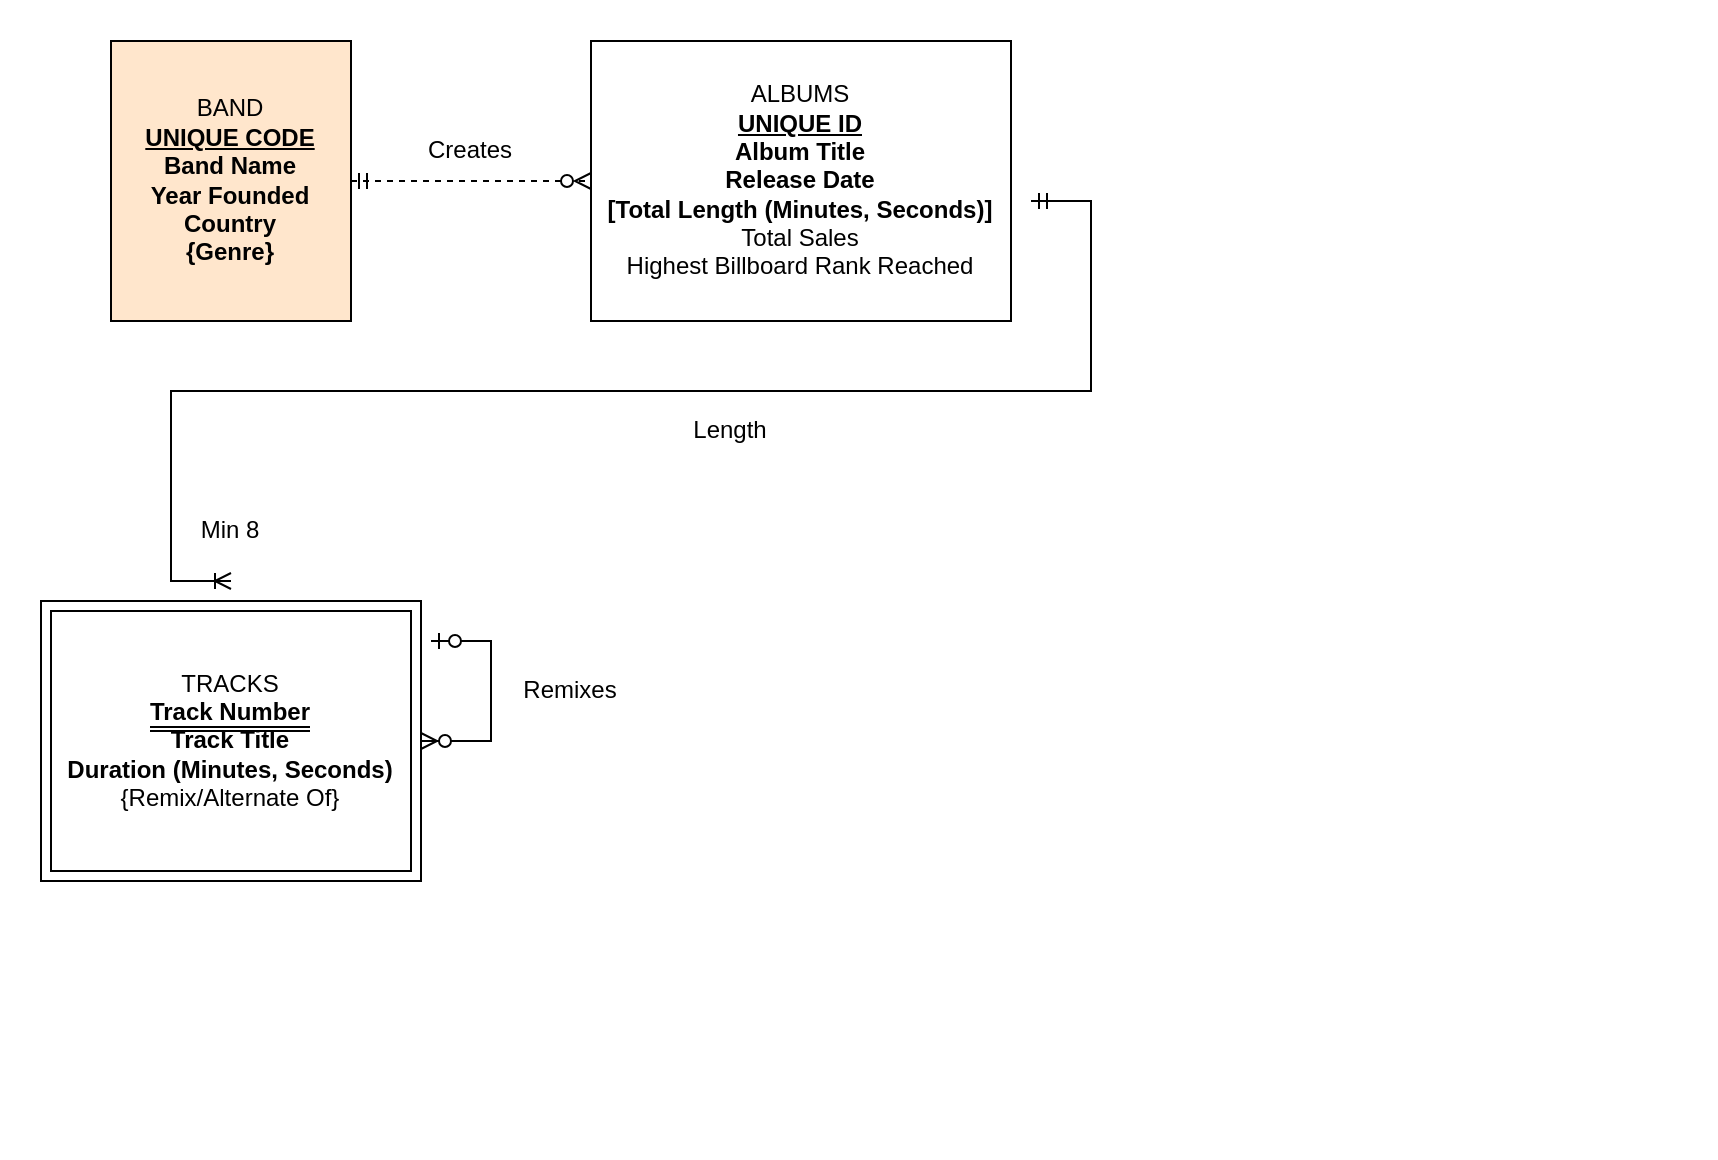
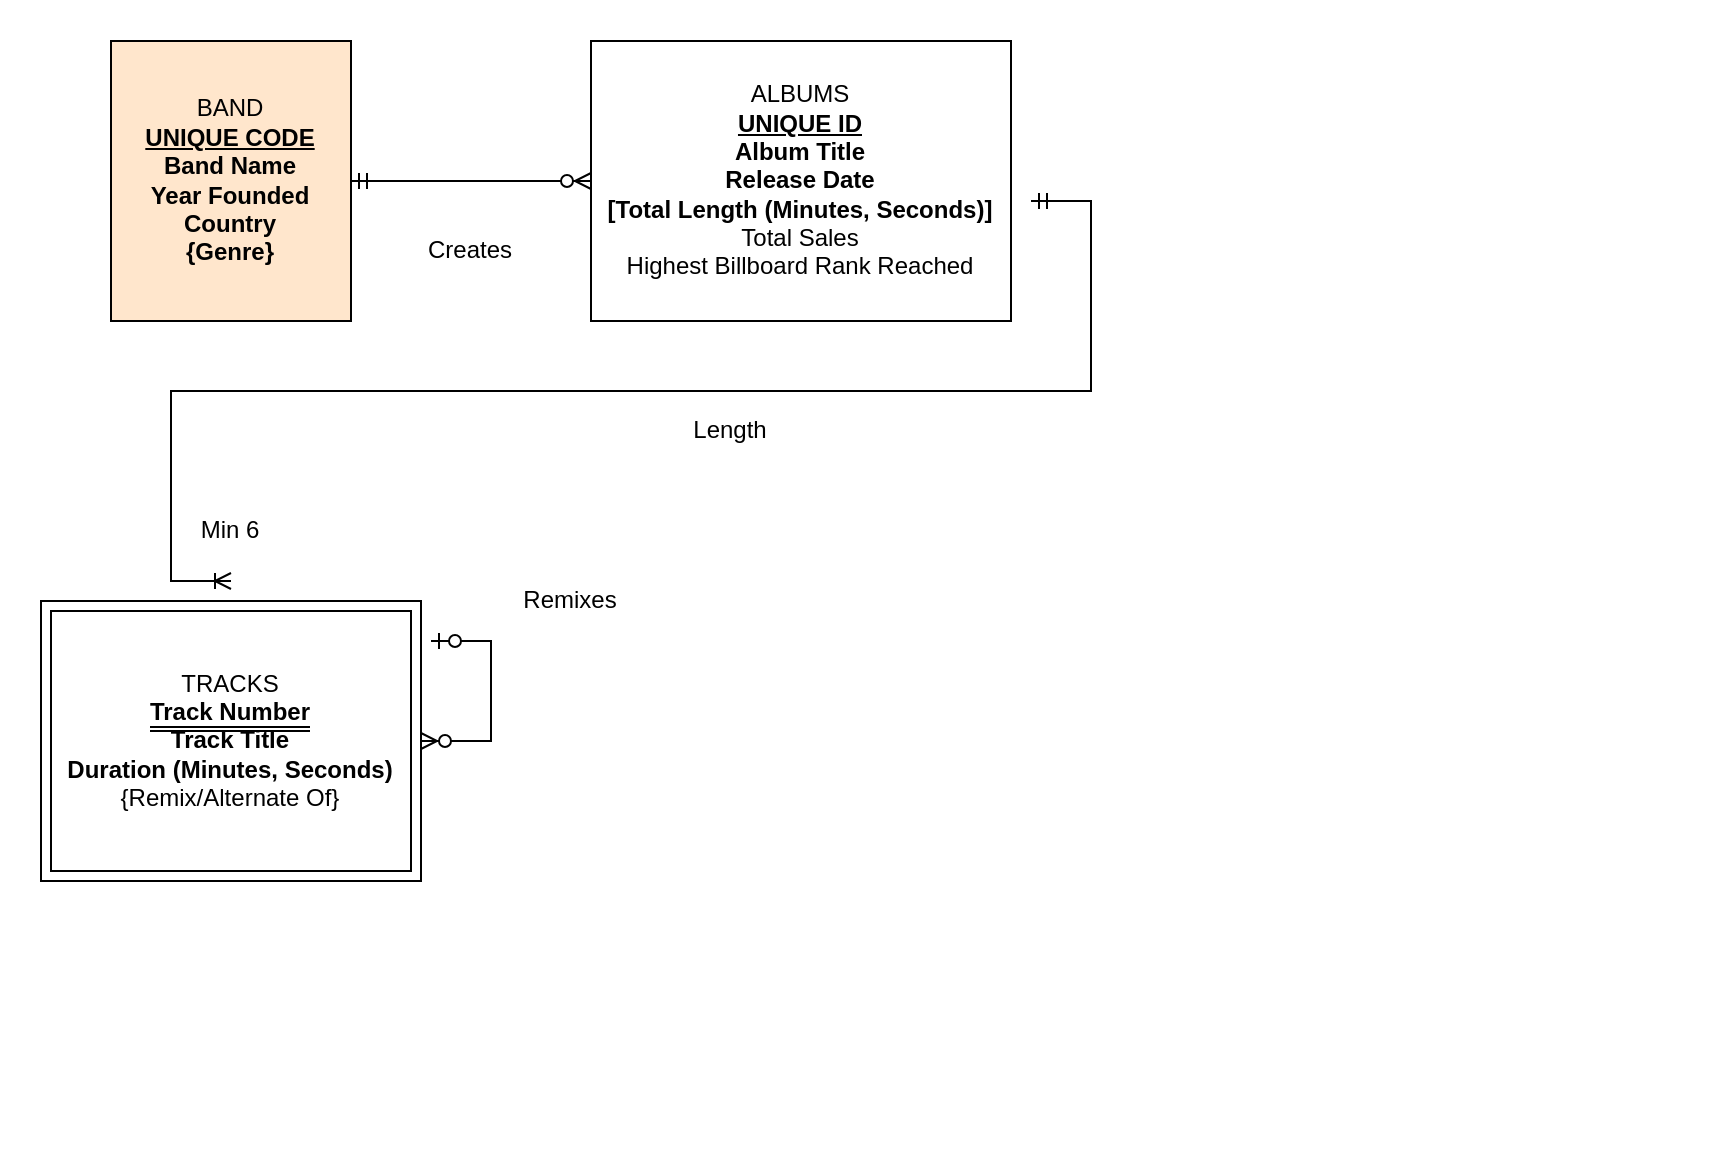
(471, 151) -> (471, 251)
(455, 181) -> (455, 181)
(231, 531) -> (231, 531)
(571, 691) -> (571, 601)
